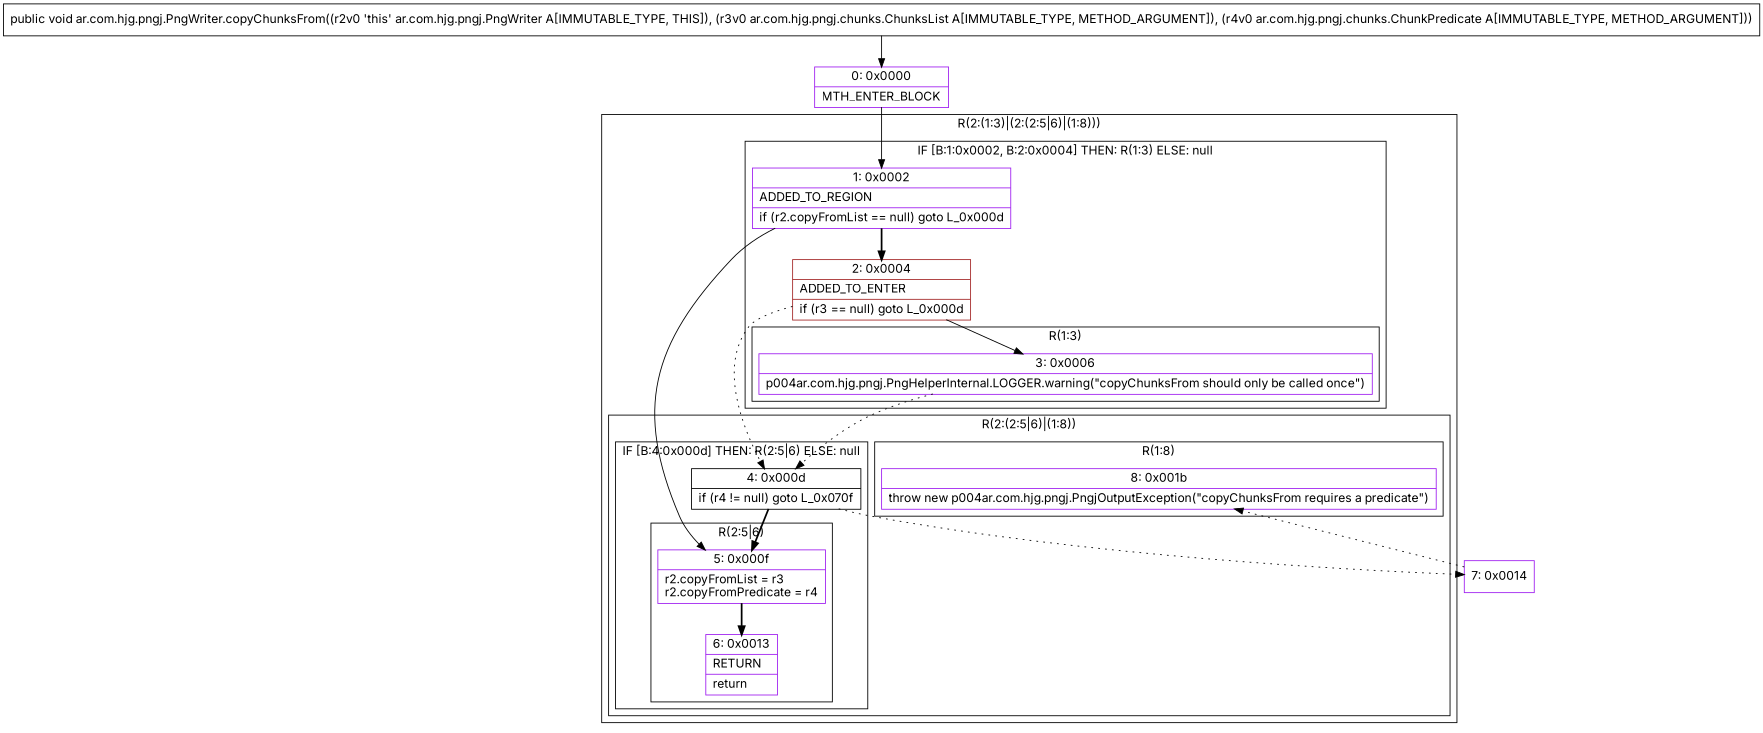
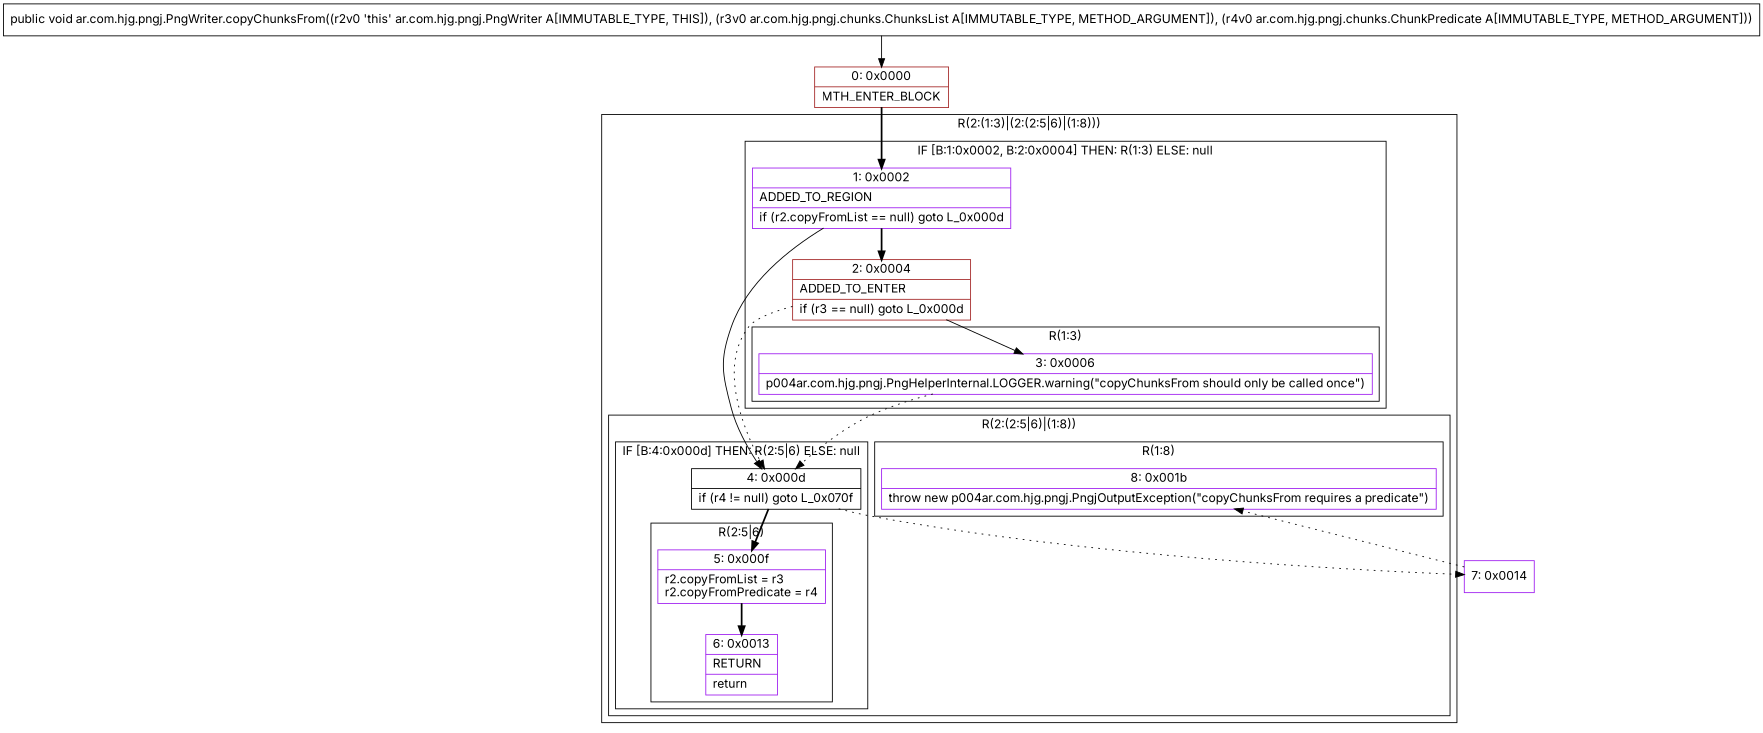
(882, 87) -> (882, 87)
(882, 133) -> (882, 133)
(662, 369) -> (731, 329)
